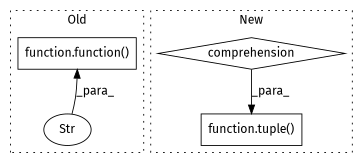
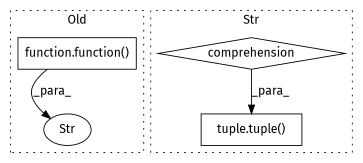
(252, 21) -> (252, 21)
(76, 96) -> (32, 90)
(252, 130) -> (252, 130)
